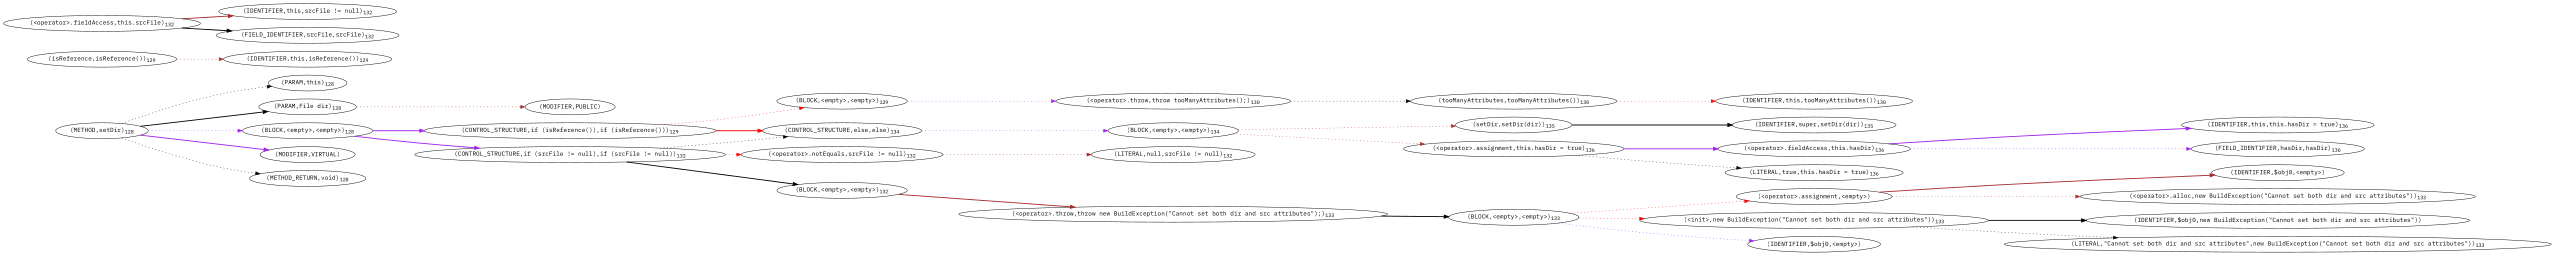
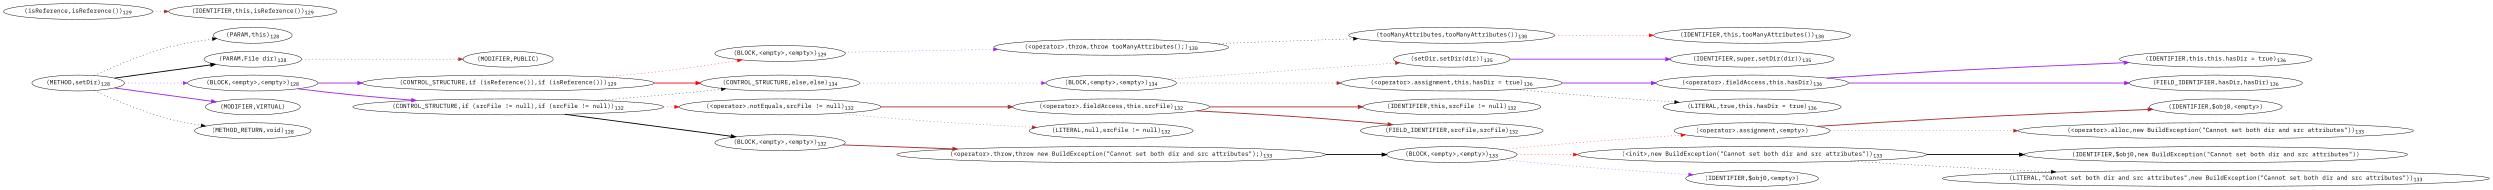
(205, 29) -> (1292, 116)
none -> (945, 107)
(1650, 125) -> (1588, 59)
(2048, 149) -> (1986, 83)
